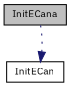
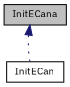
(42, 38) -> (28, 49)
